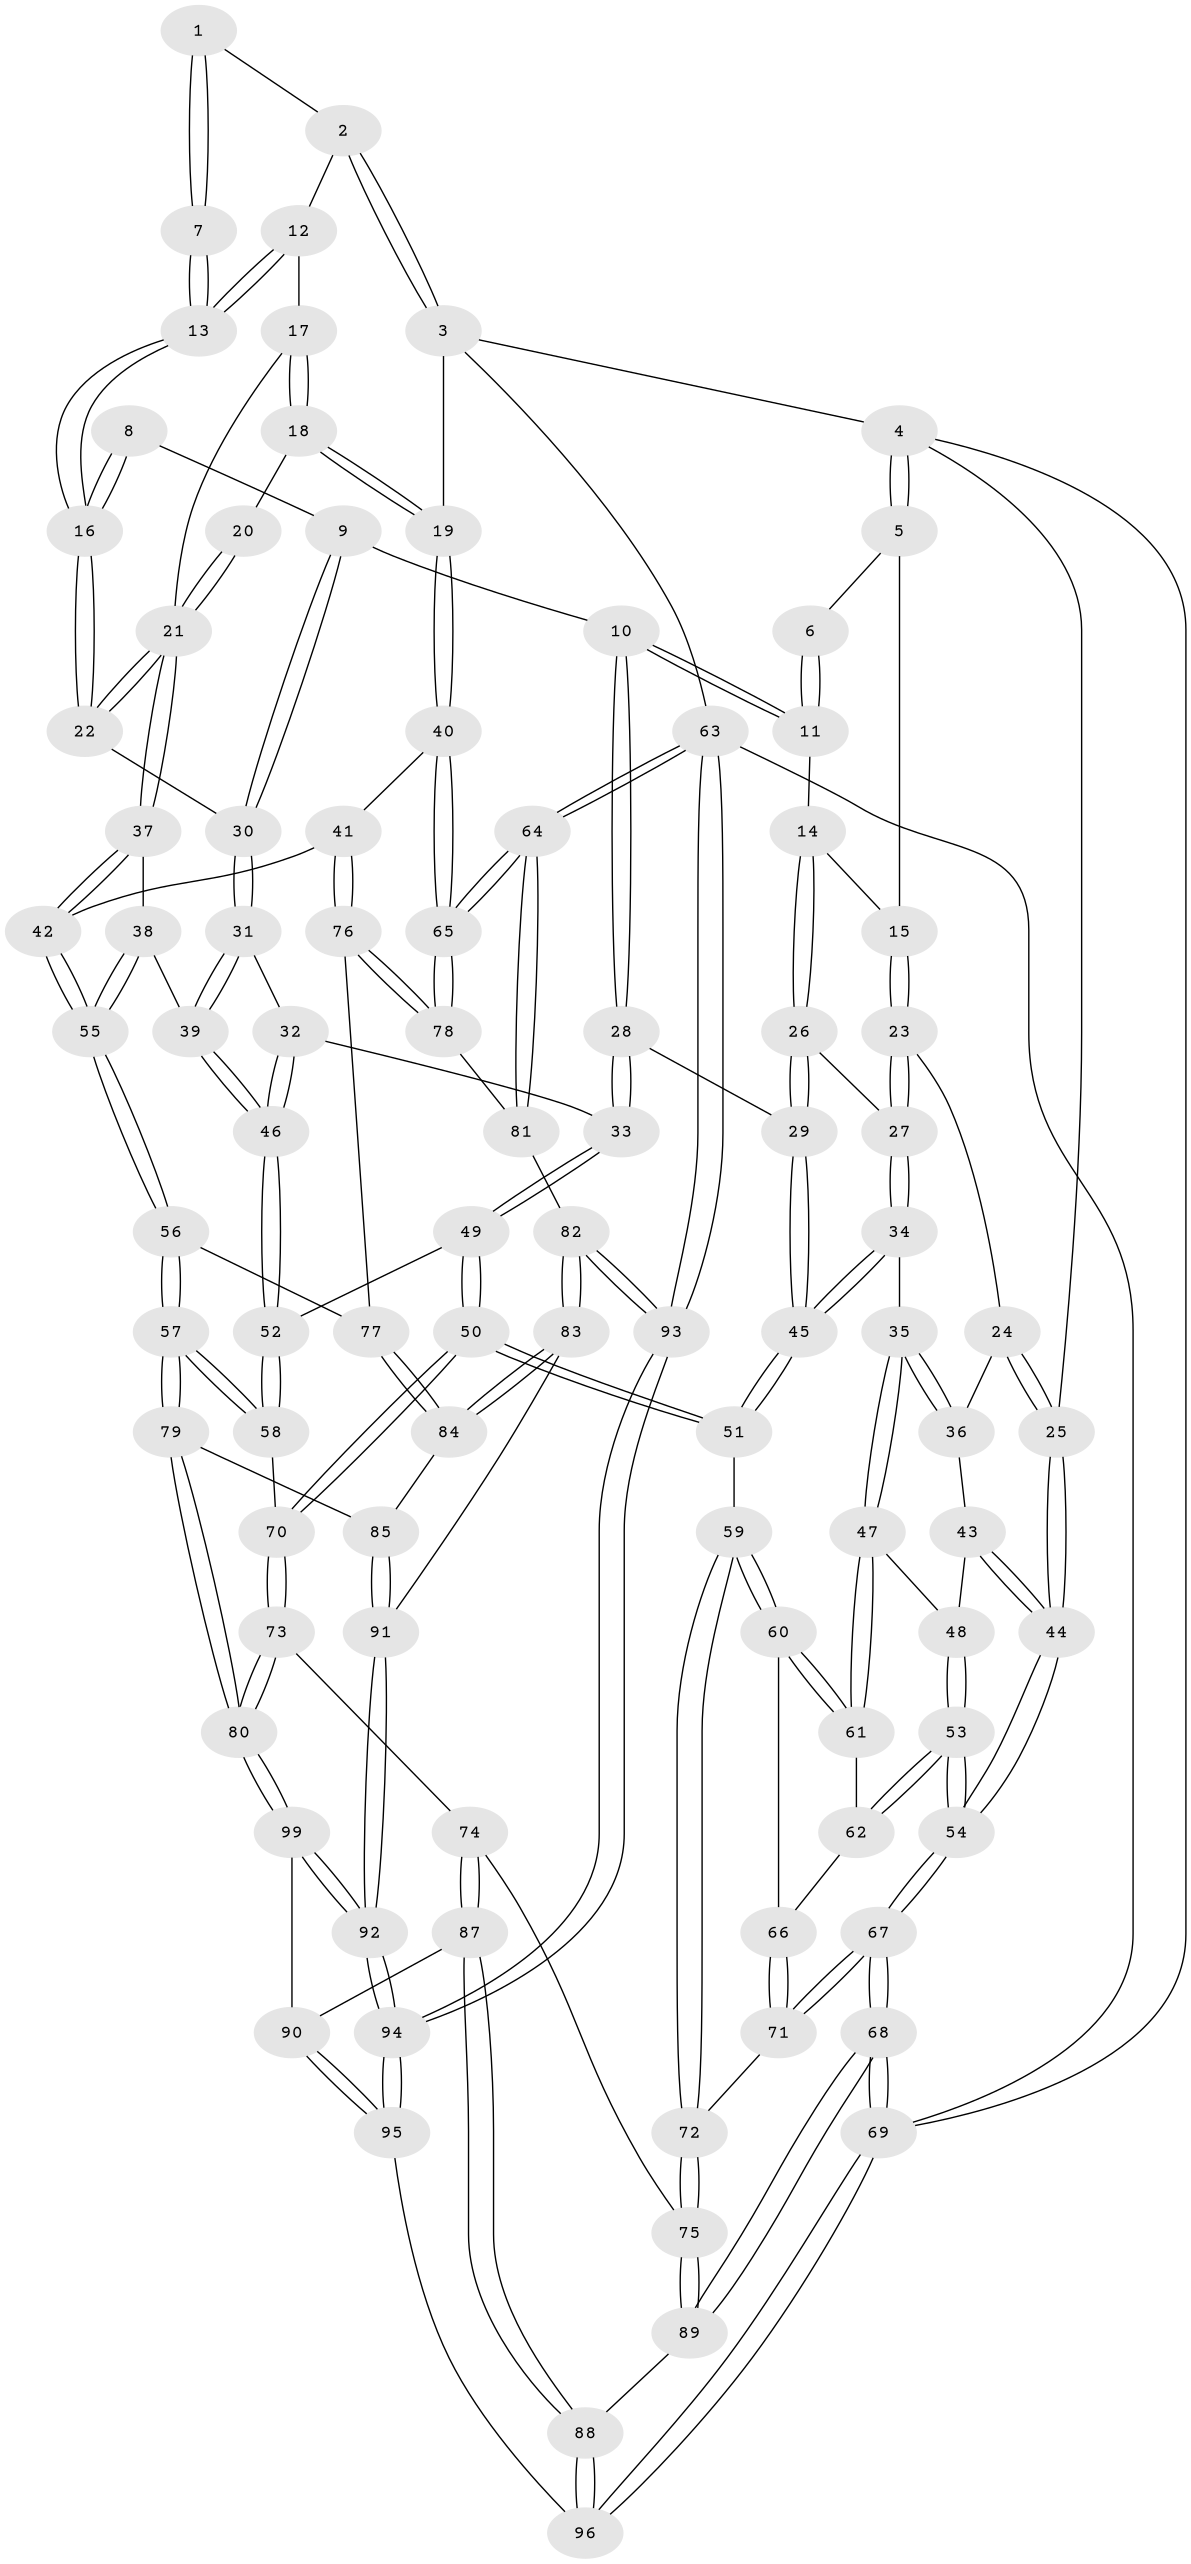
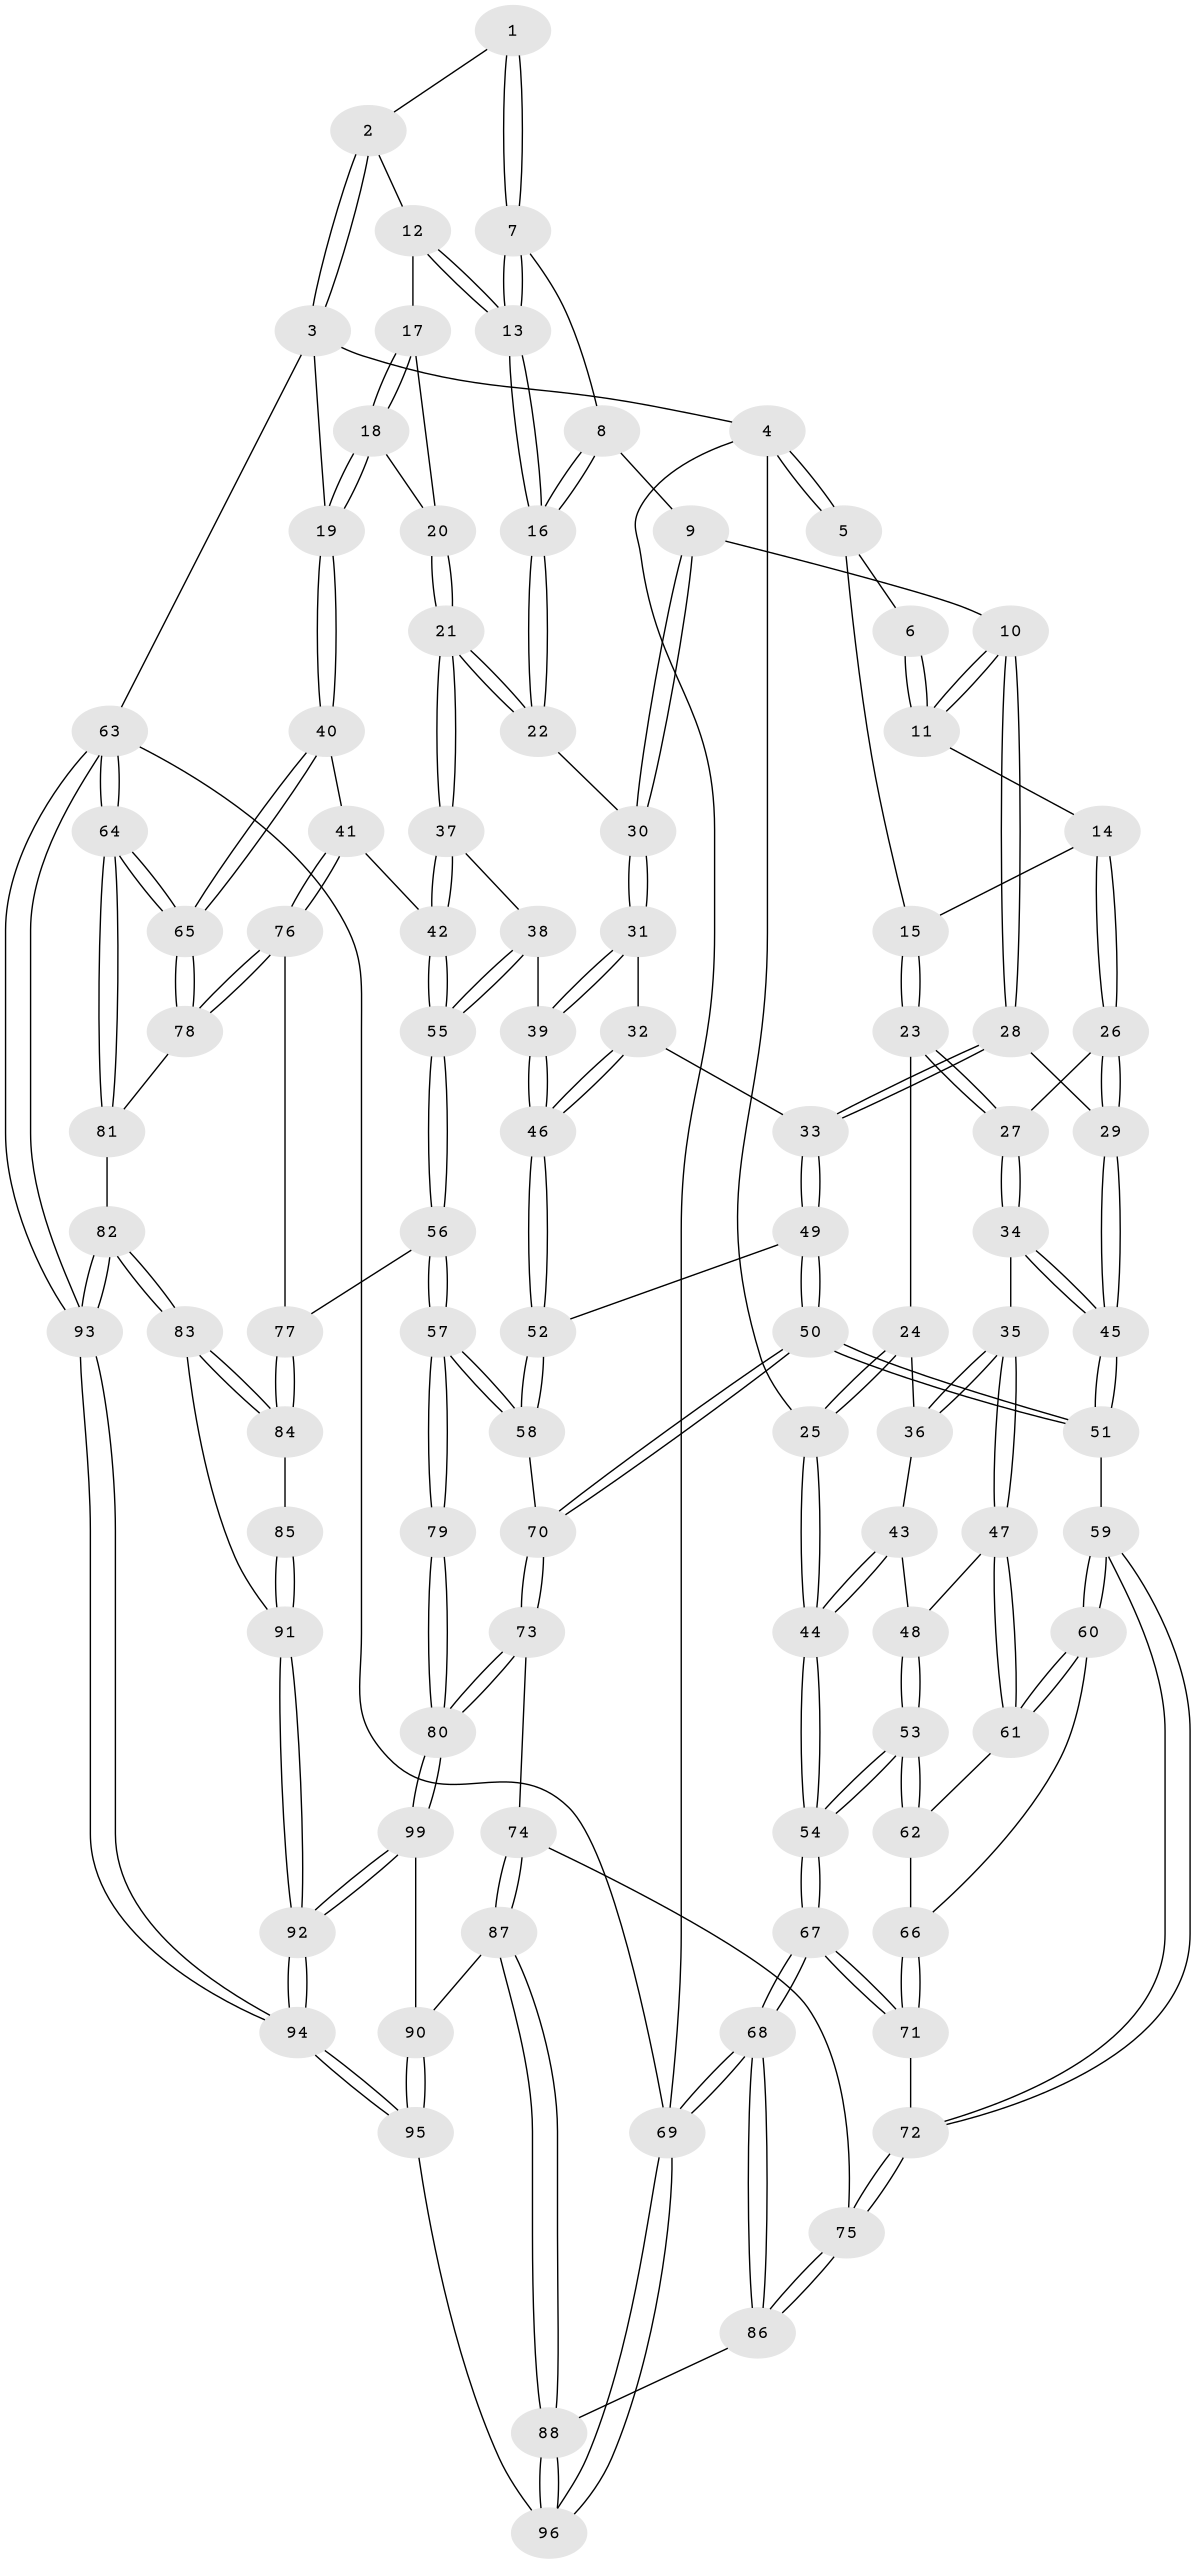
none -> (572, 326)
(205, 477) -> (425, 431)
(283, 1486) -> none
(690, 2333) -> (758, 2333)
